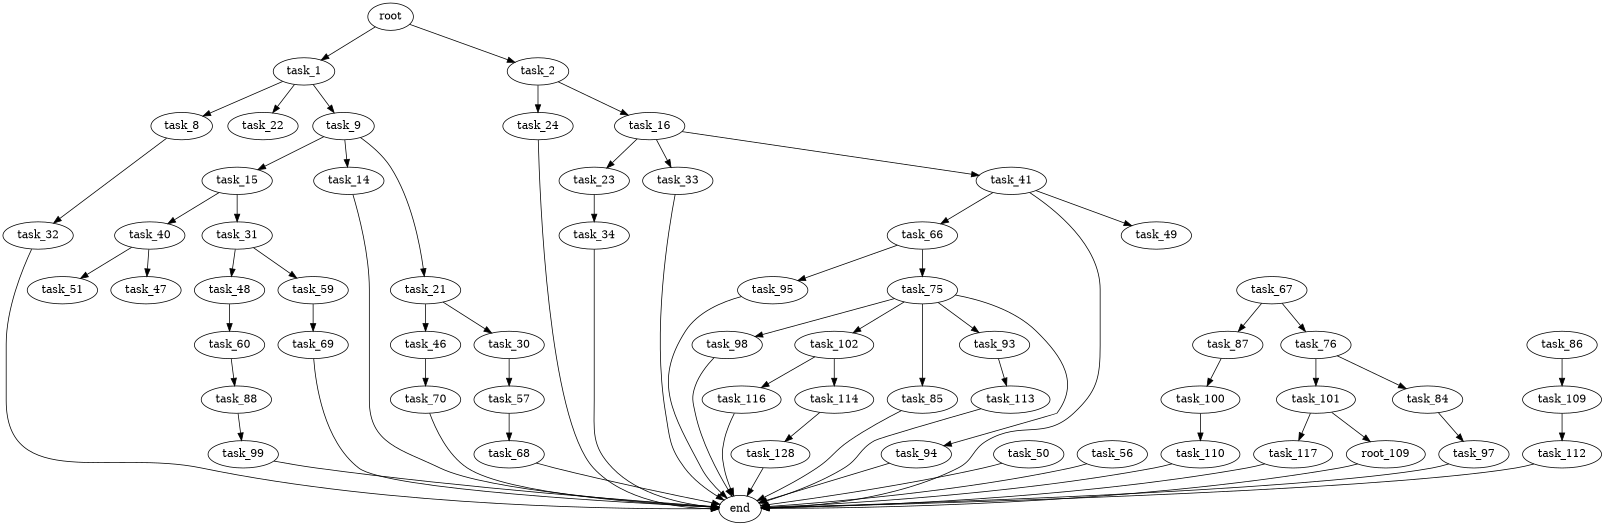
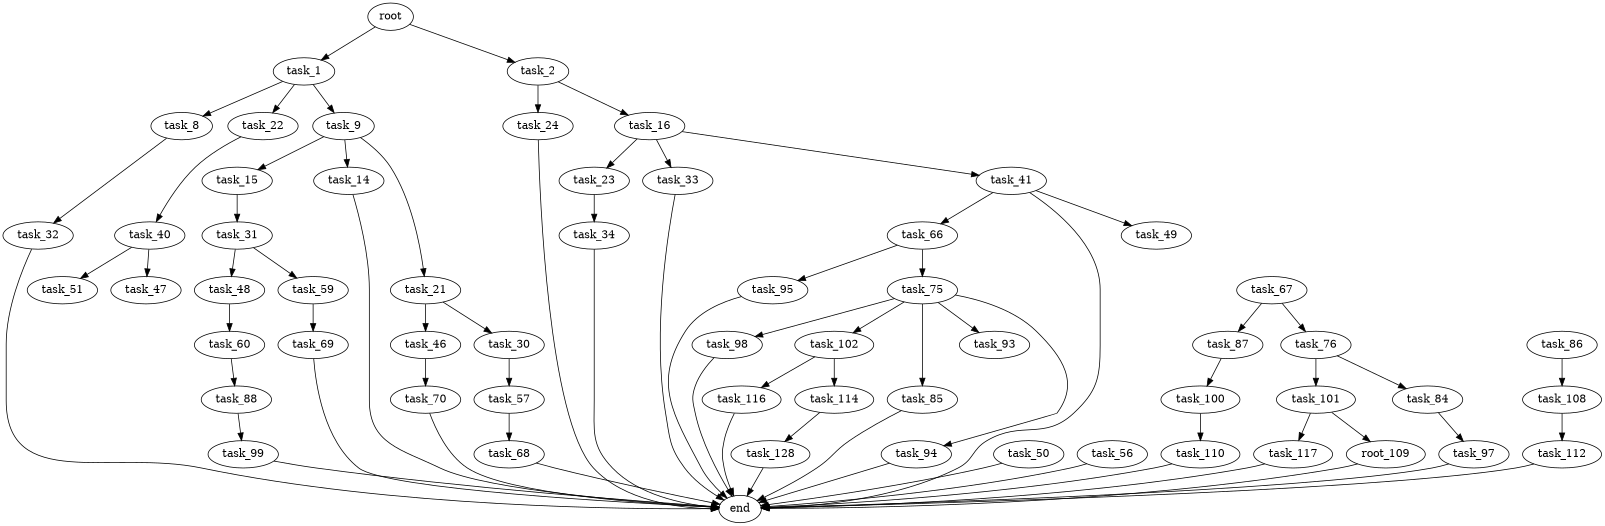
(197, 206) -> (194, 169)
(1011, 400) -> none
(1562, 400) -> (1562, 400)
